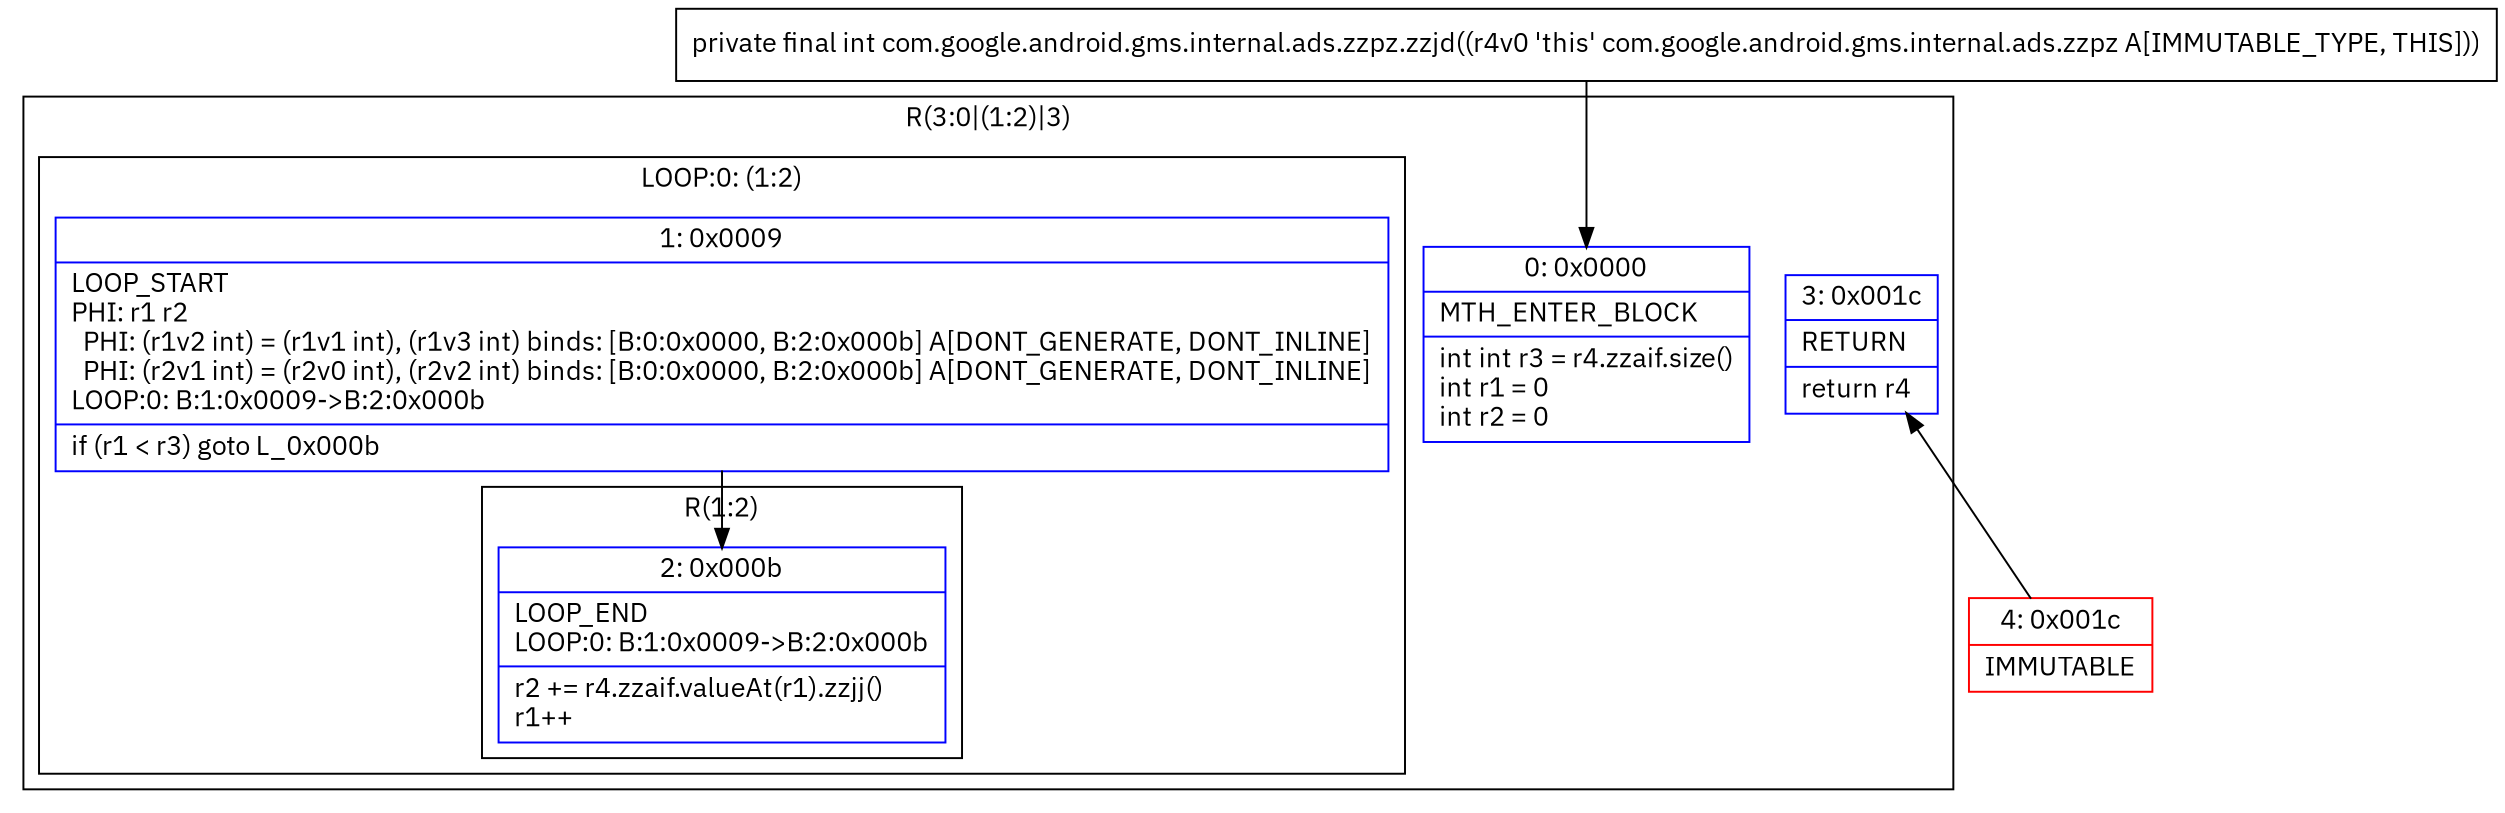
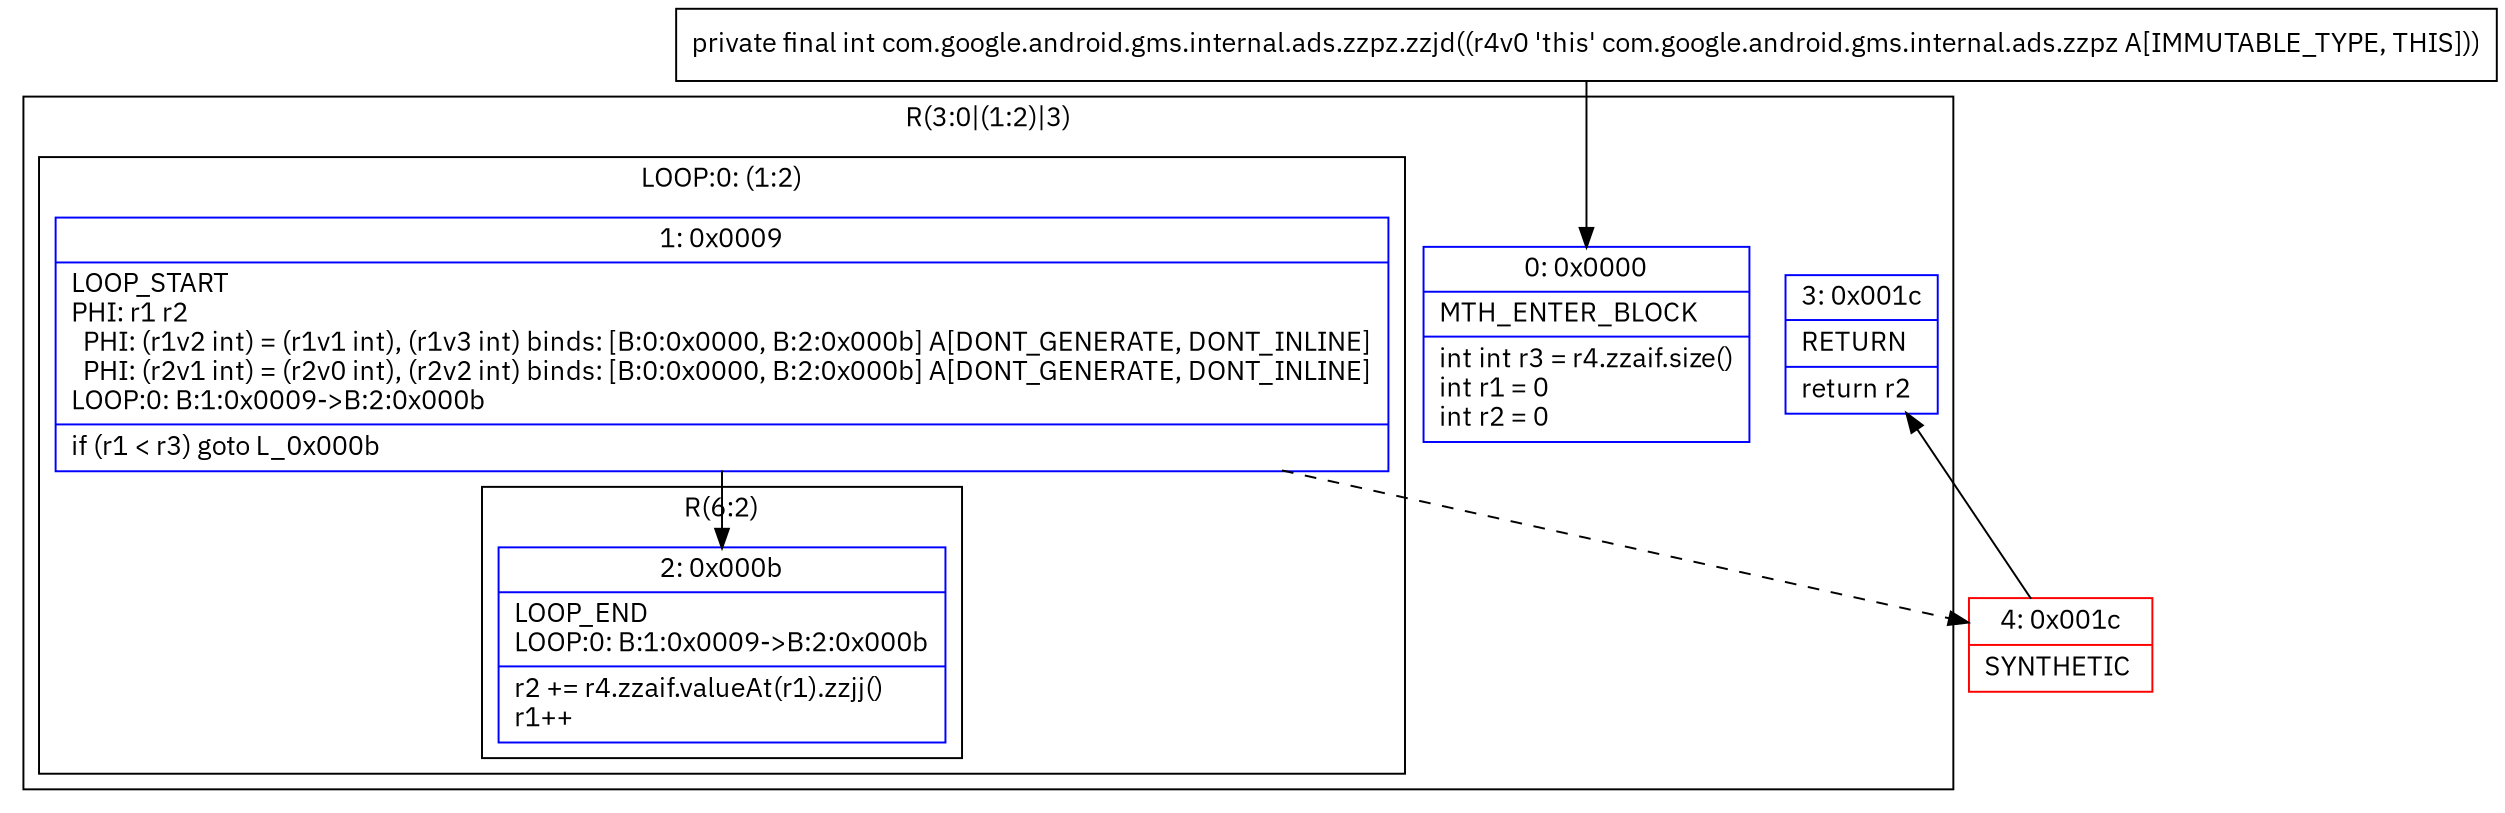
(1857, 389) -> (1857, 389)
(722, 509) -> (722, 509)
none -> (1616, 544)
(2061, 667) -> (2059, 667)
